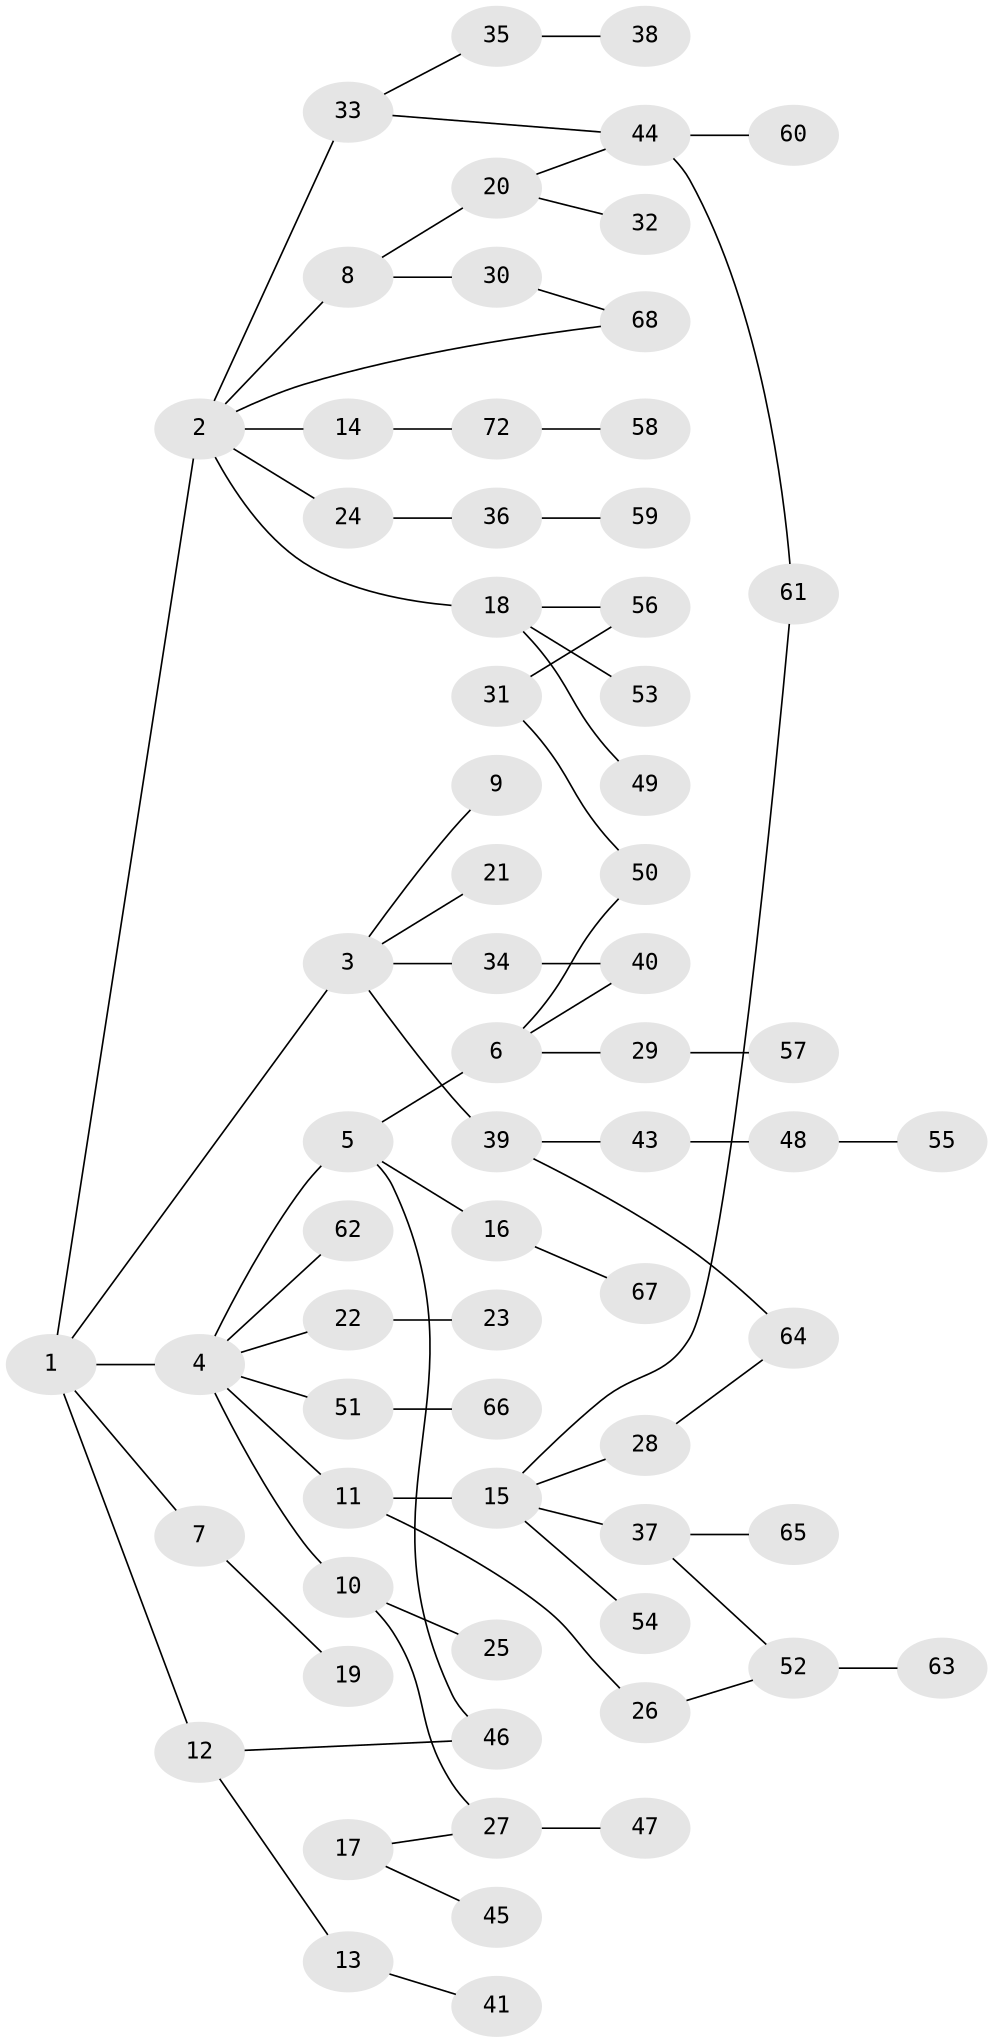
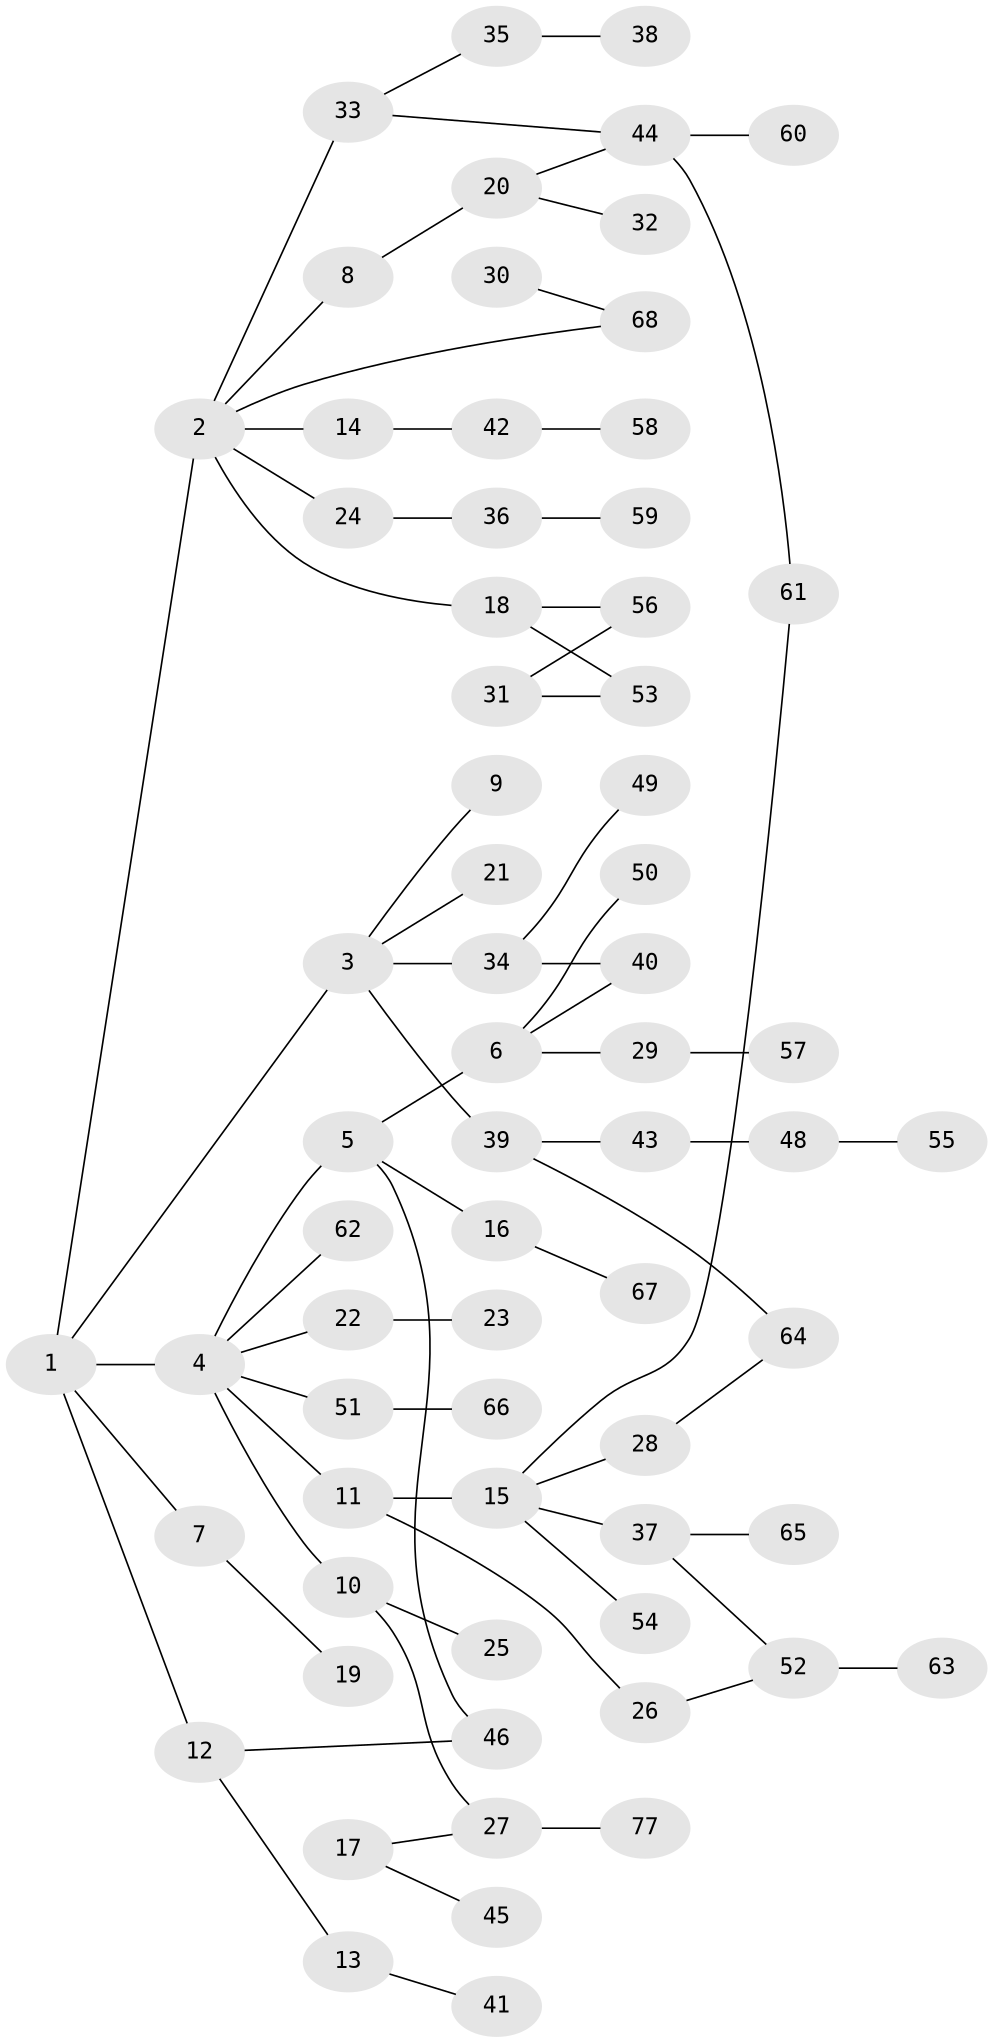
(423, 277) -> none
(497, 429) -> (497, 429)
(571, 696) -> (571, 874)
(571, 785) -> (571, 696)
(645, 1828) -> (645, 1828)
